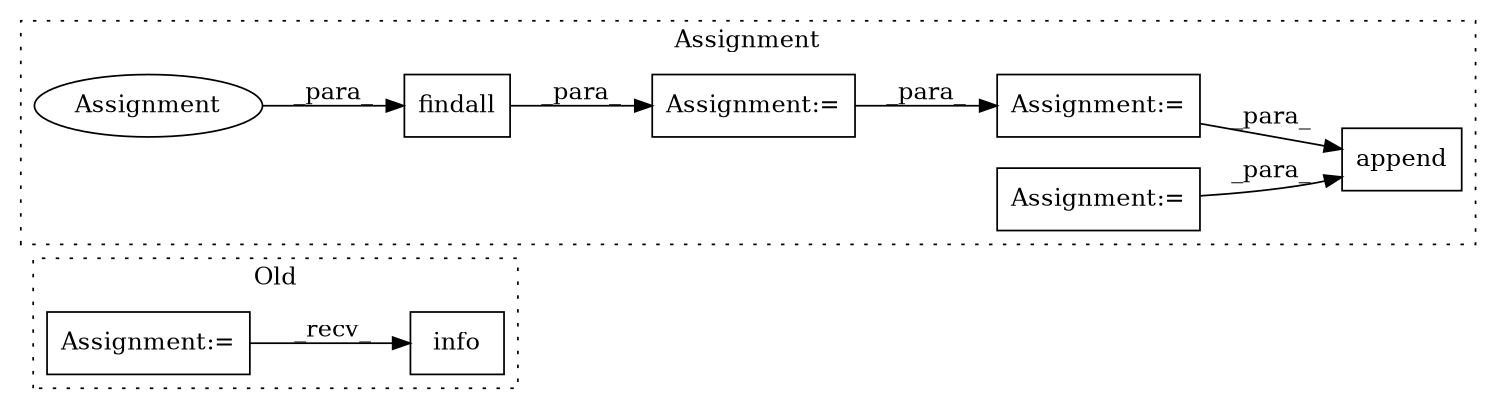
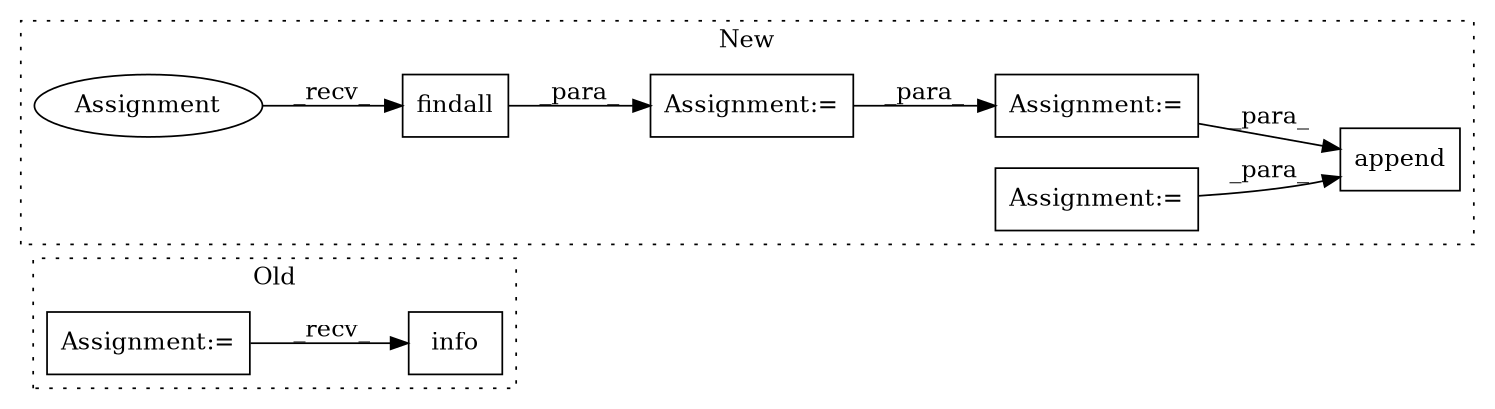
(748, 41) -> (747, 41)
(333, 93) -> (332, 93)
